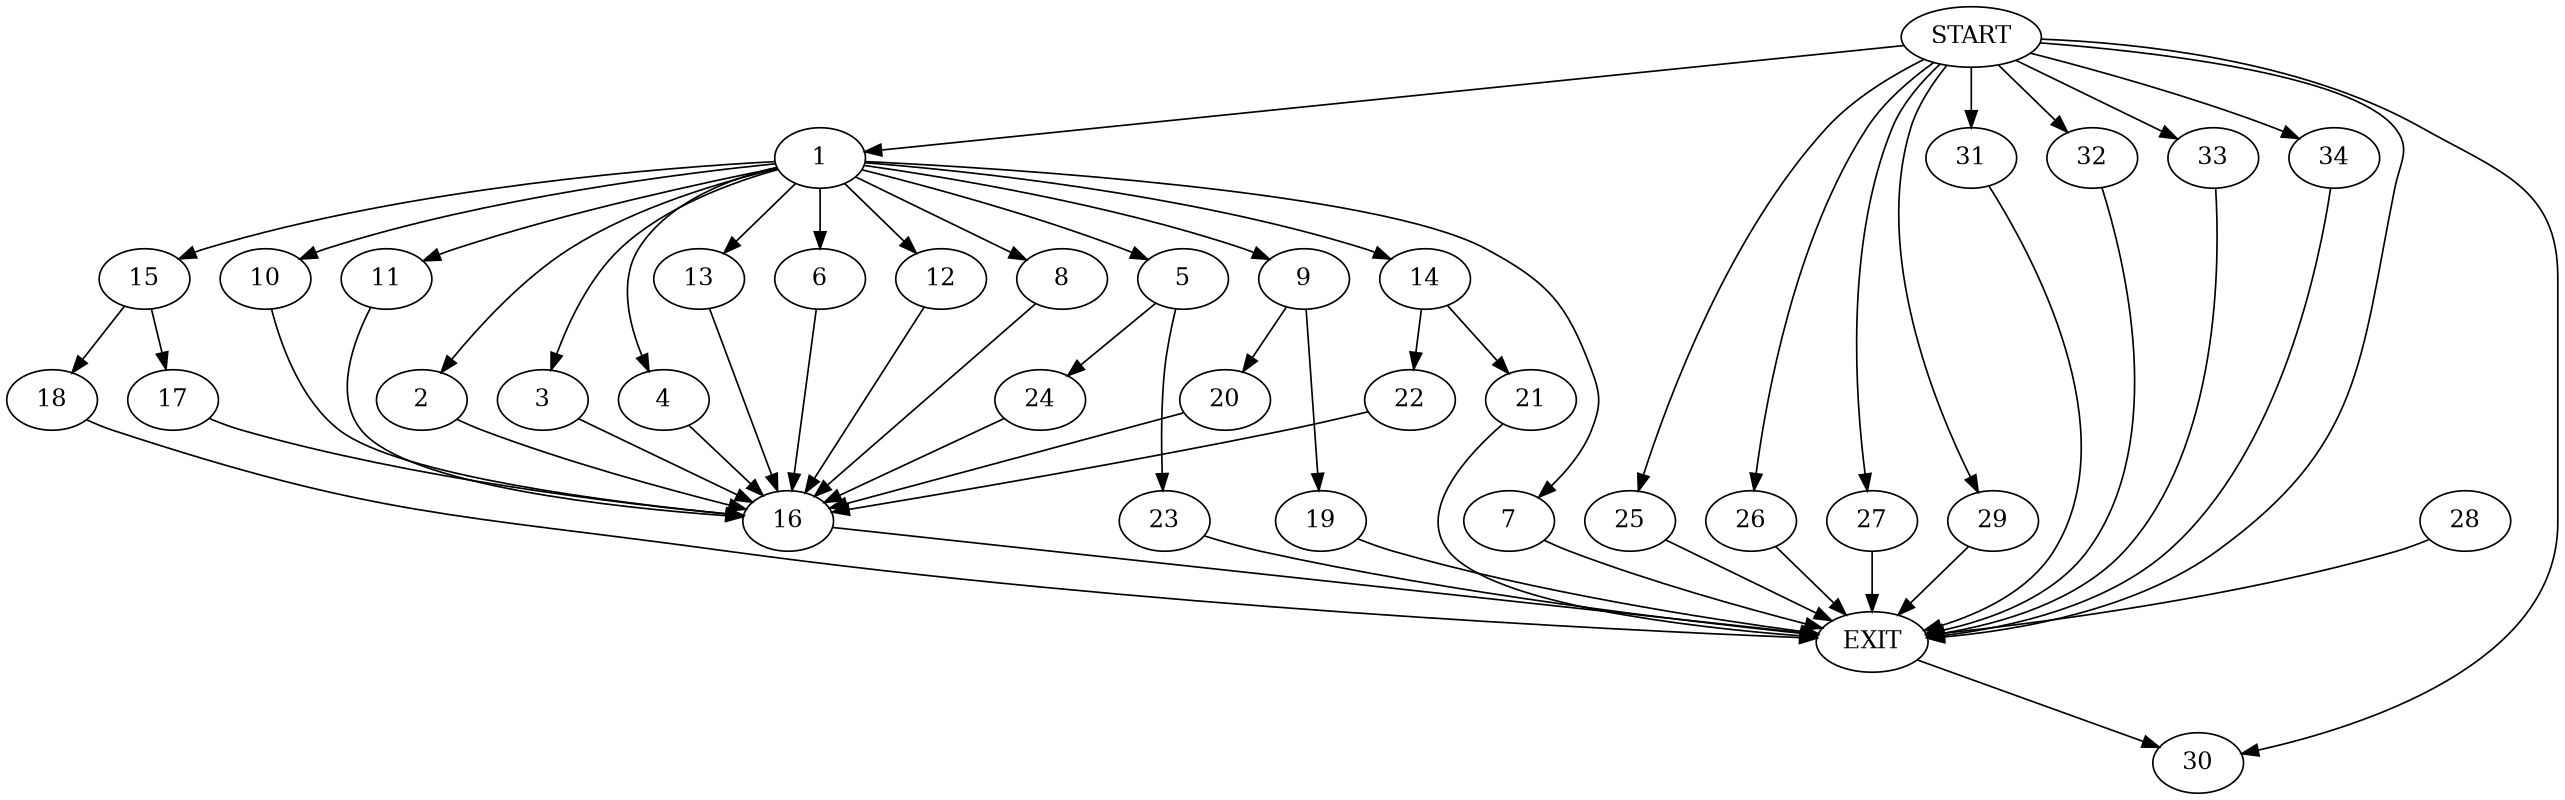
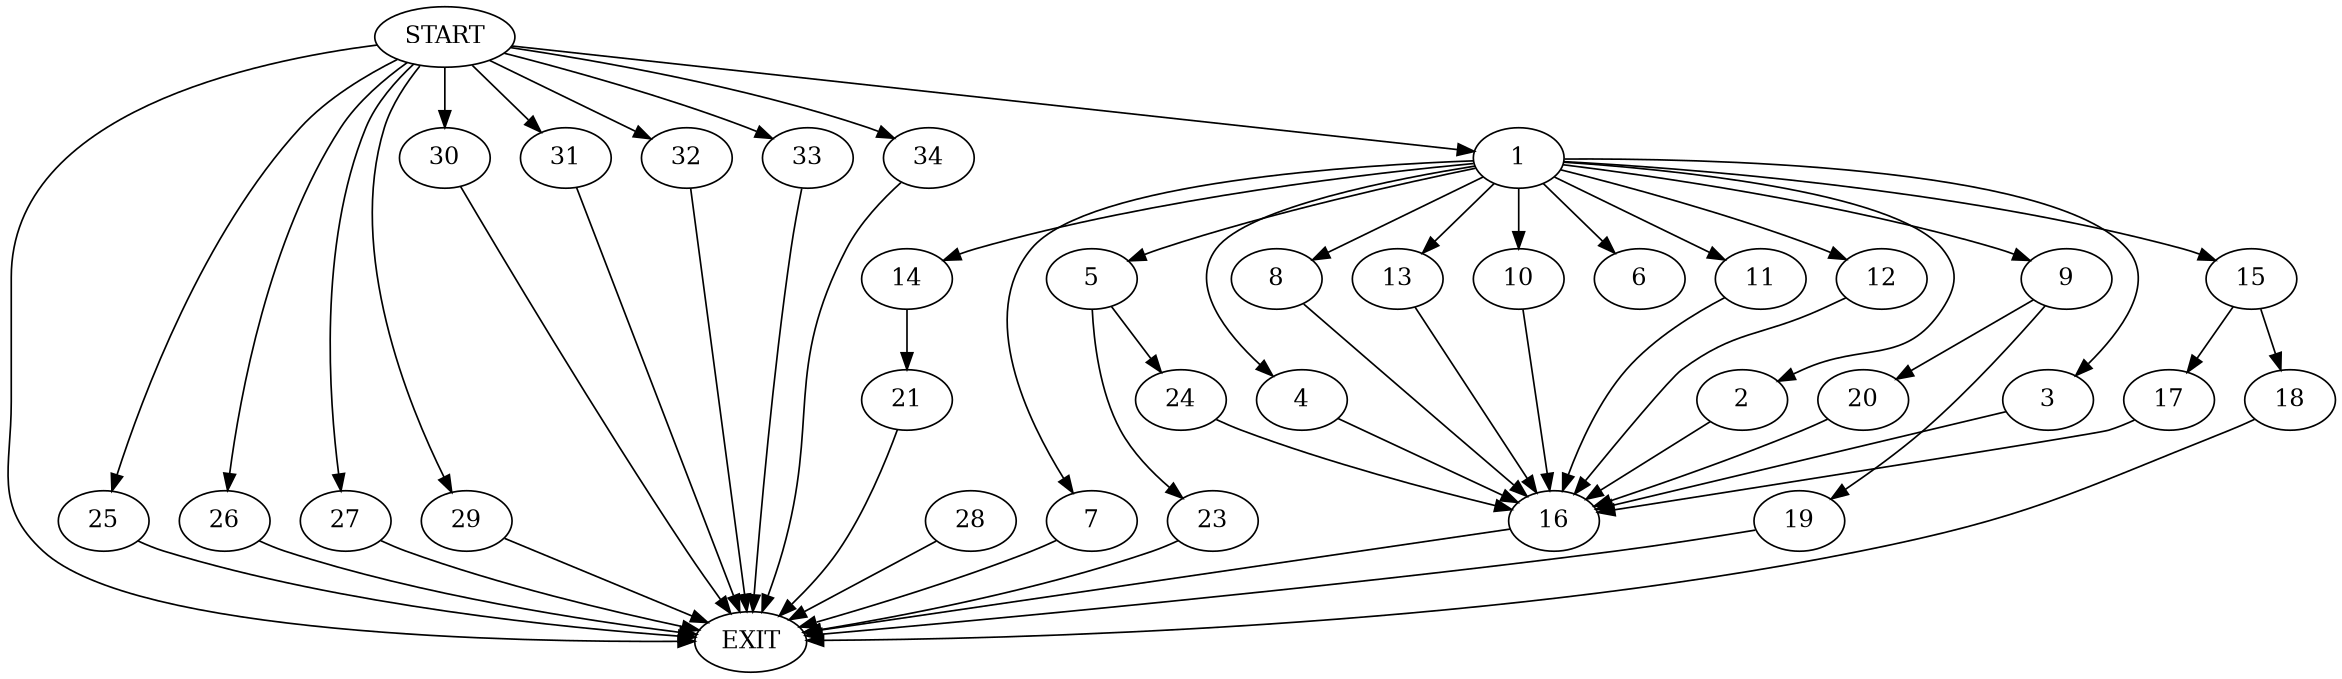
(805, 391) -> none
(1410, 400) -> none
(2030, 701) -> (587, 396)
